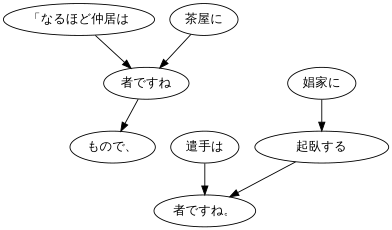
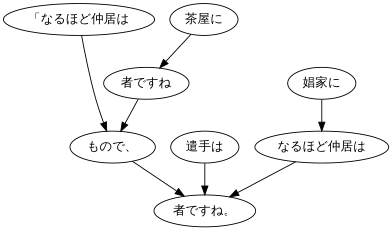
(110, 49) -> (91, 80)
(322, 147) -> (322, 147)
none -> (154, 176)
